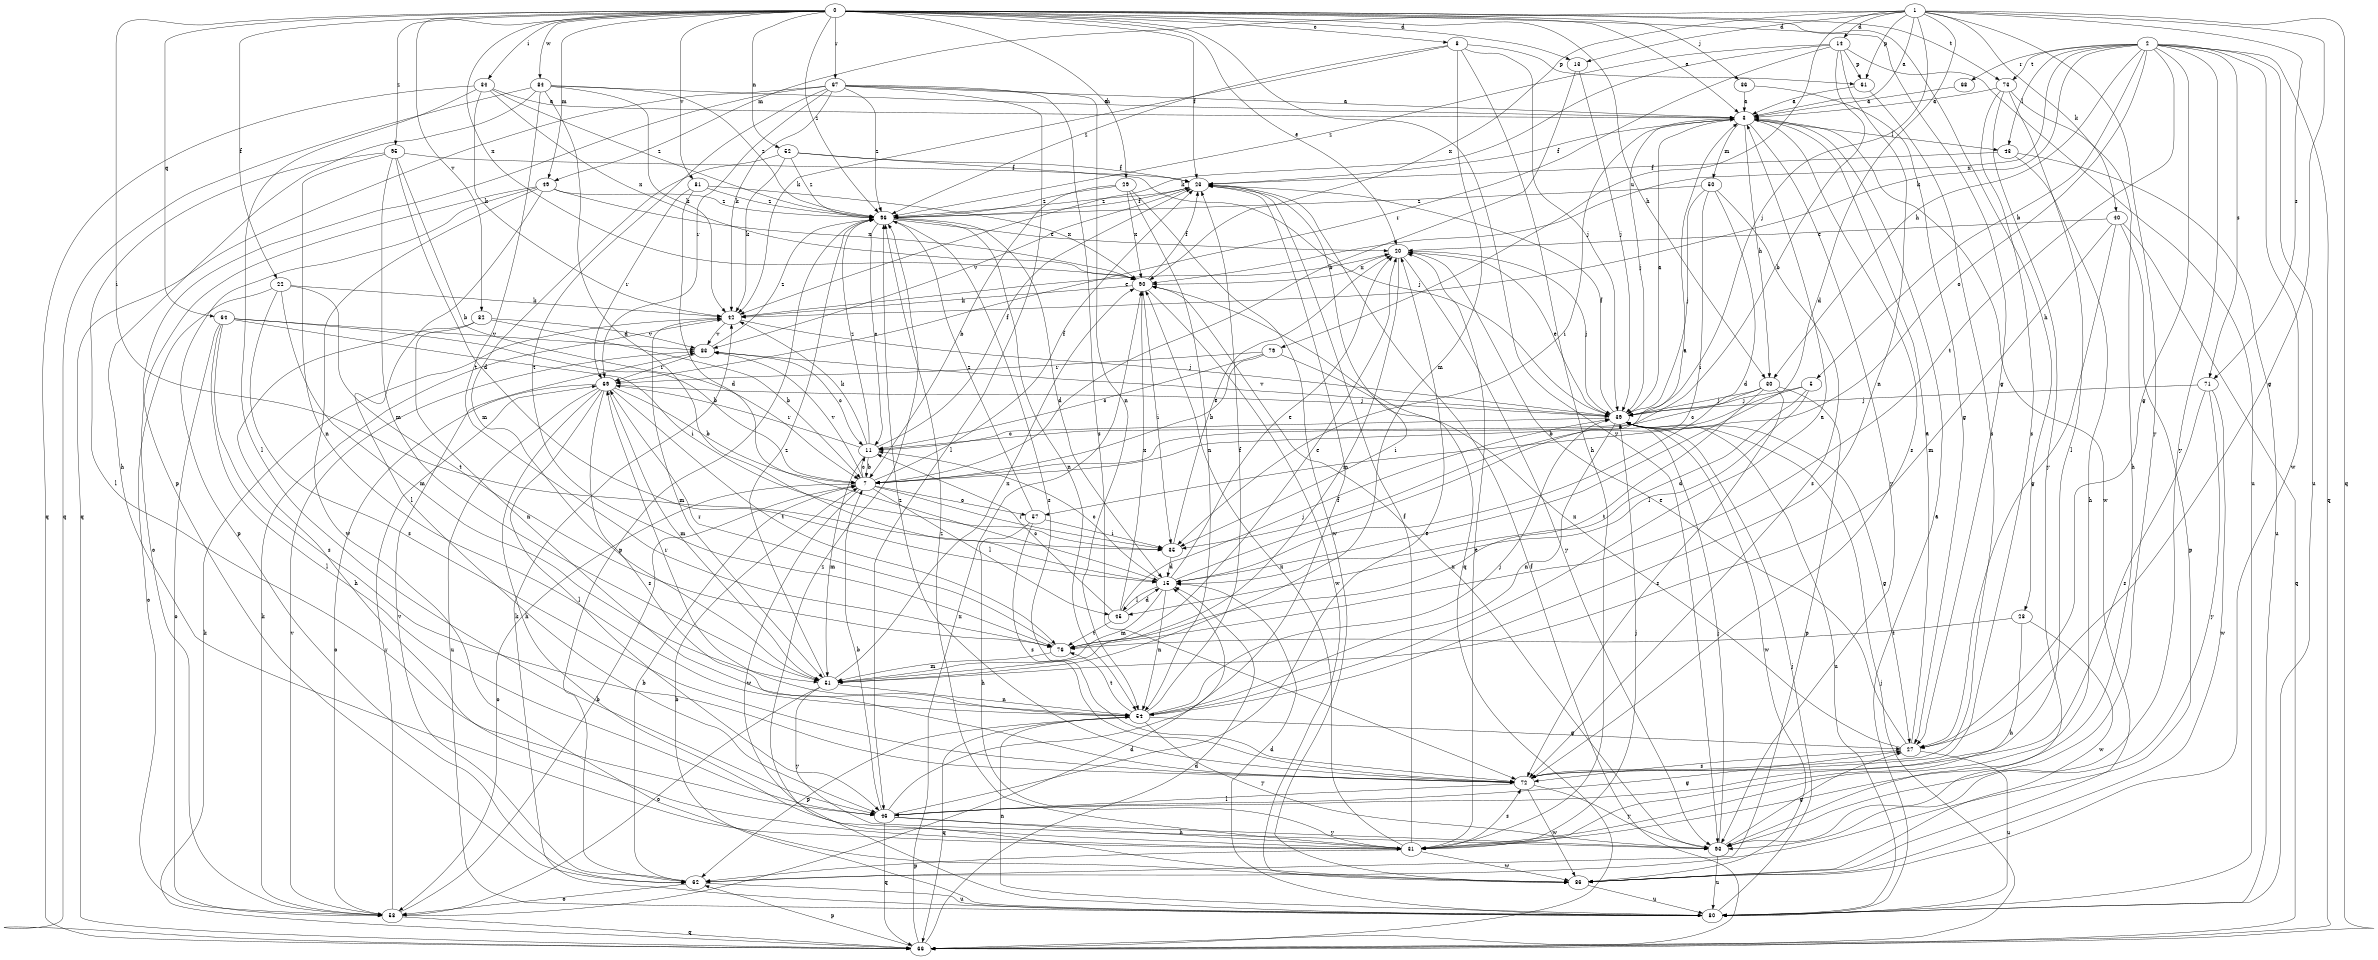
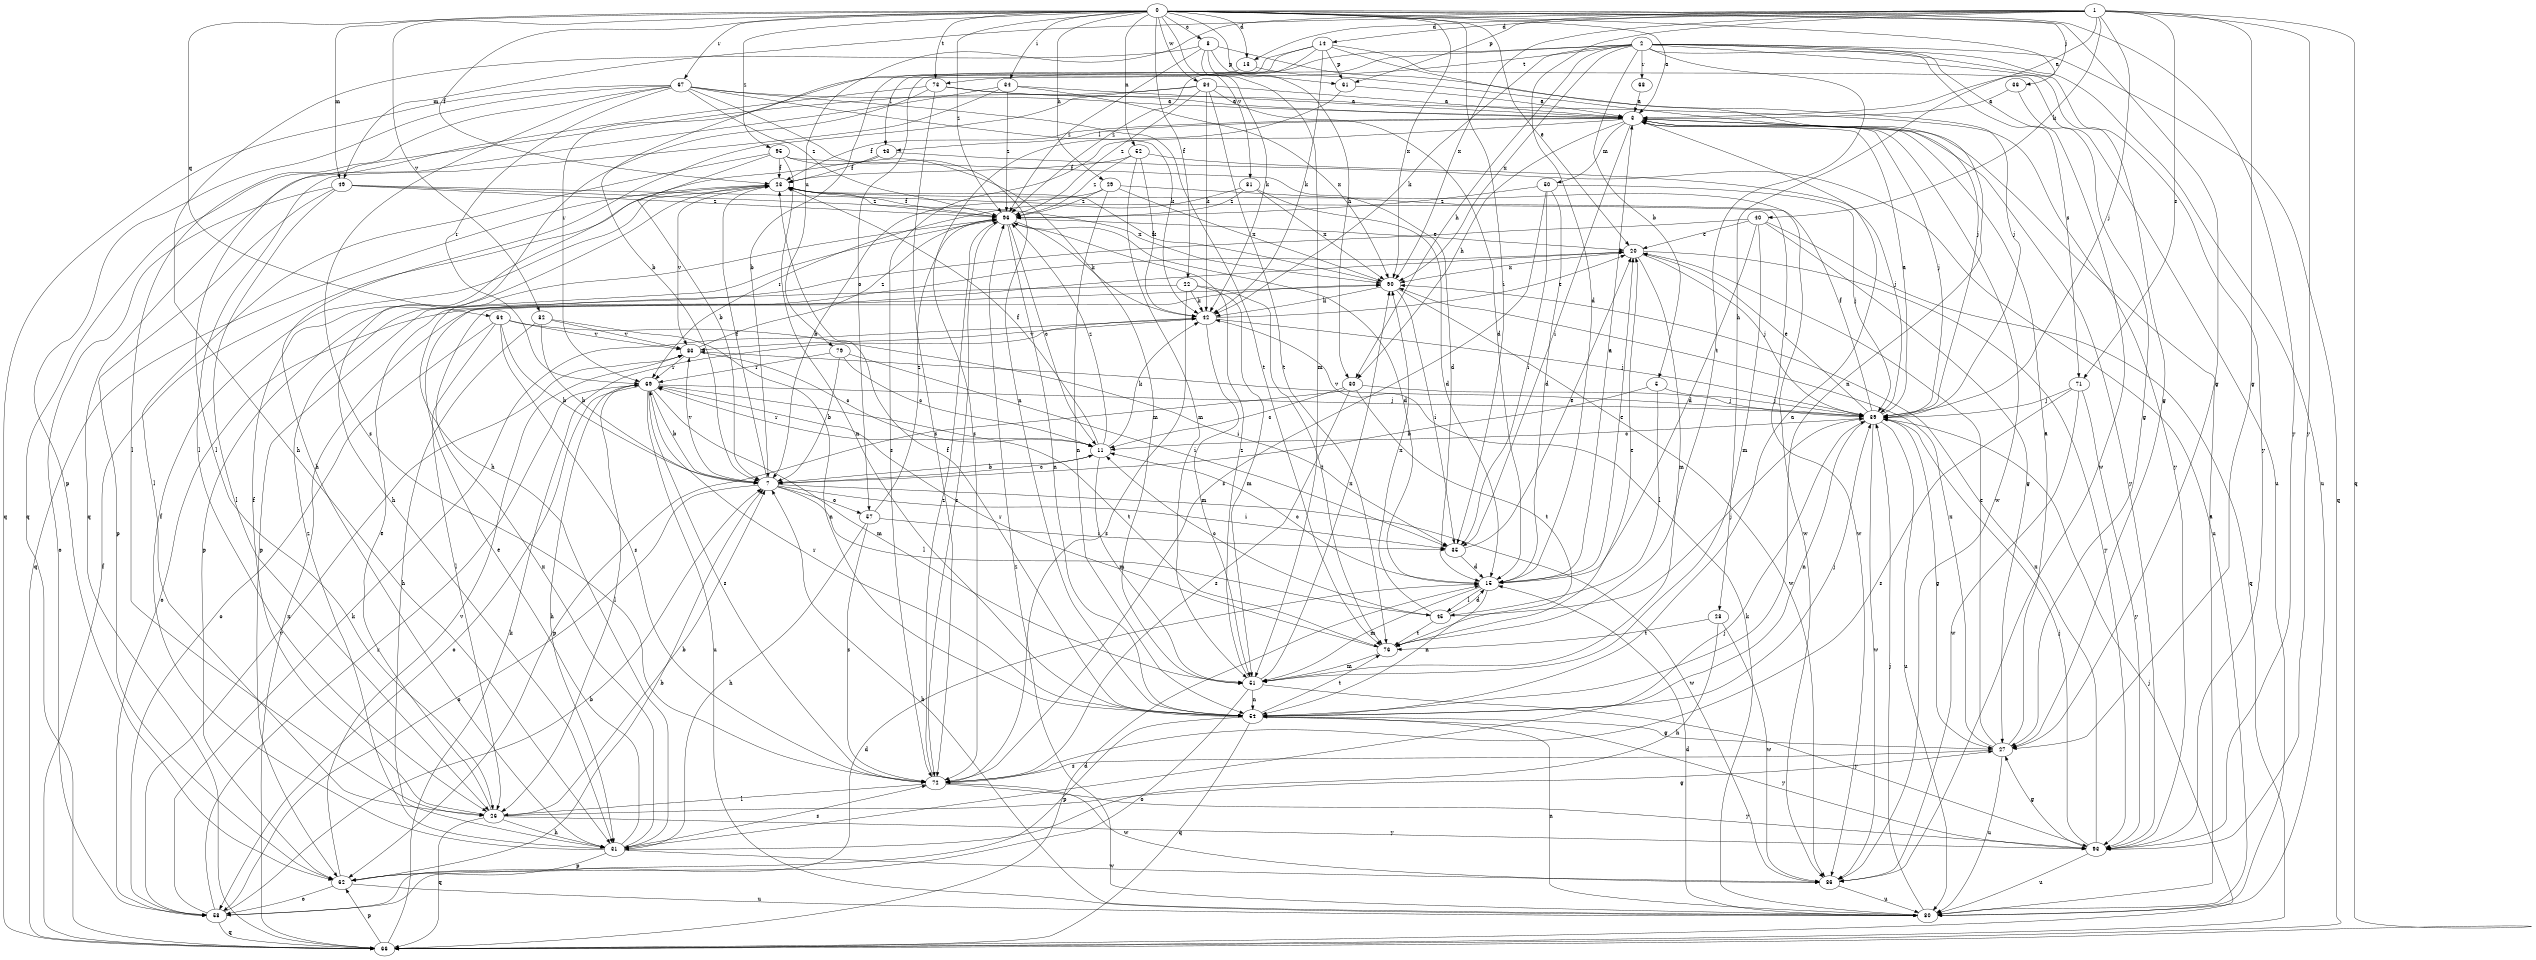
(542, 249) -> (1116, 290)
(1495, 538) -> (1667, 445)
(885, 816) -> (494, 816)
